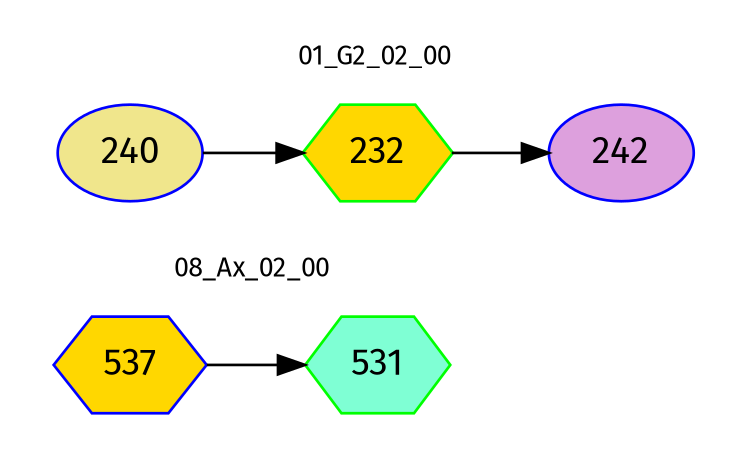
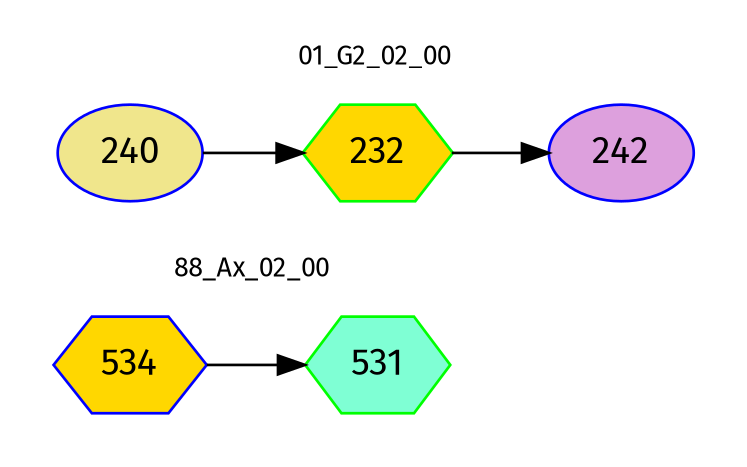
(252, 270) -> (252, 270)
(130, 365) -> (130, 365)
